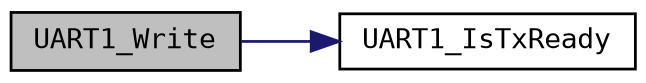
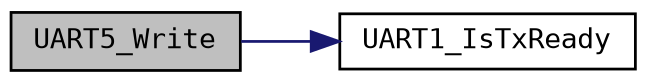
(126, 41) -> (126, 41)
